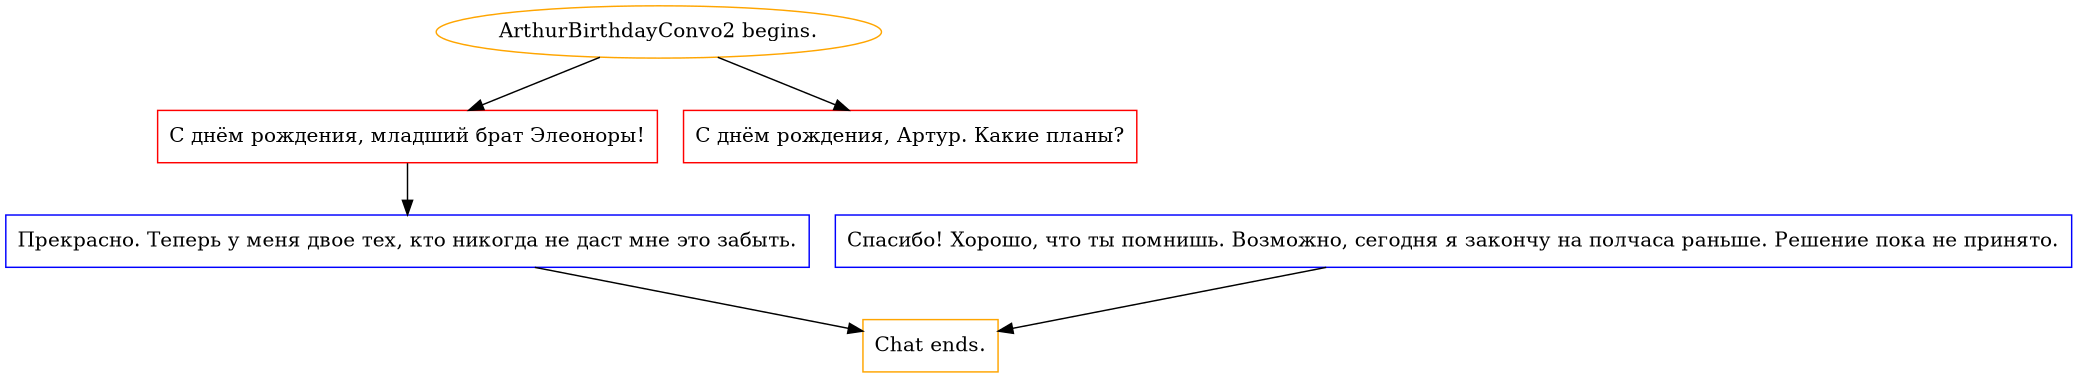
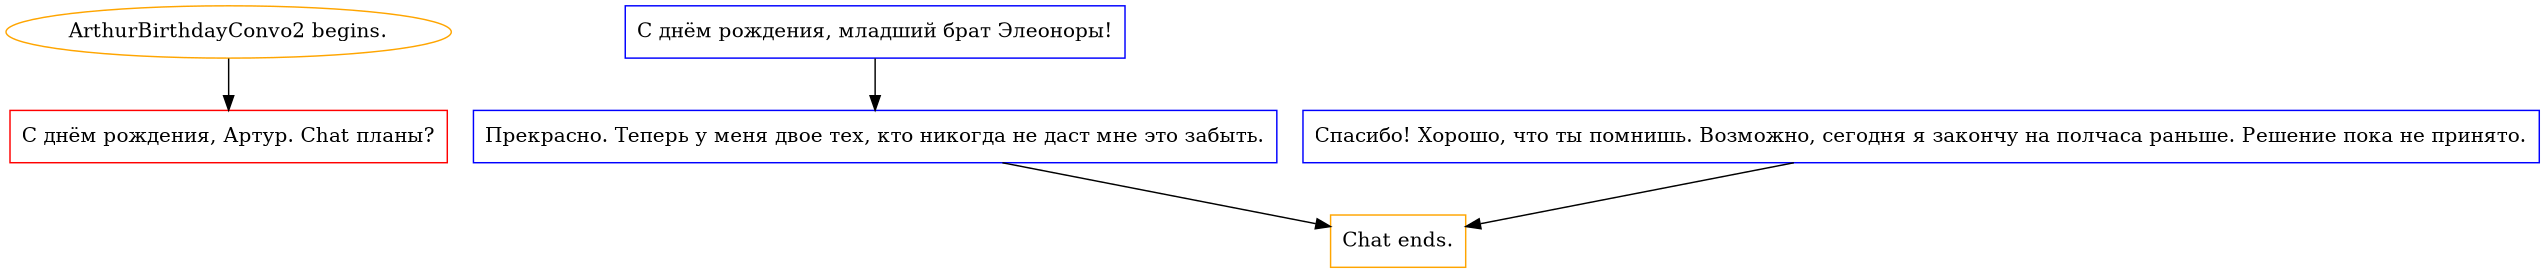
(541, 81) -> none
(408, 137) -> (875, 32)
(910, 137) -> (229, 137)
